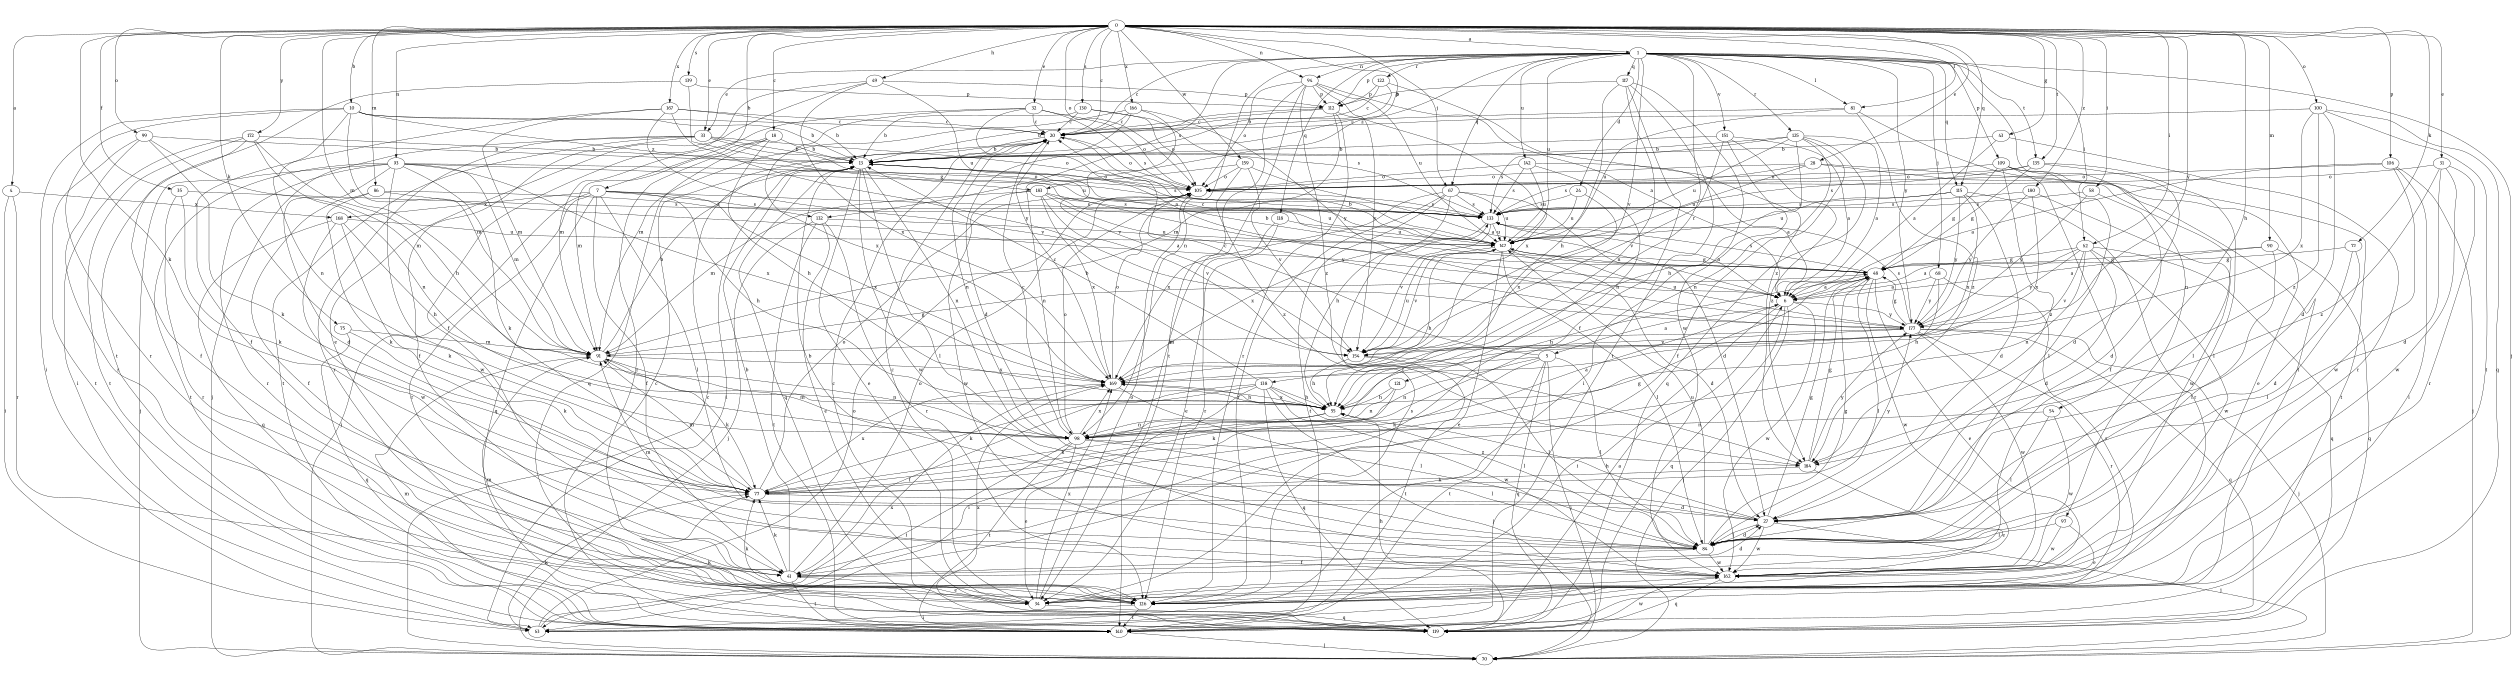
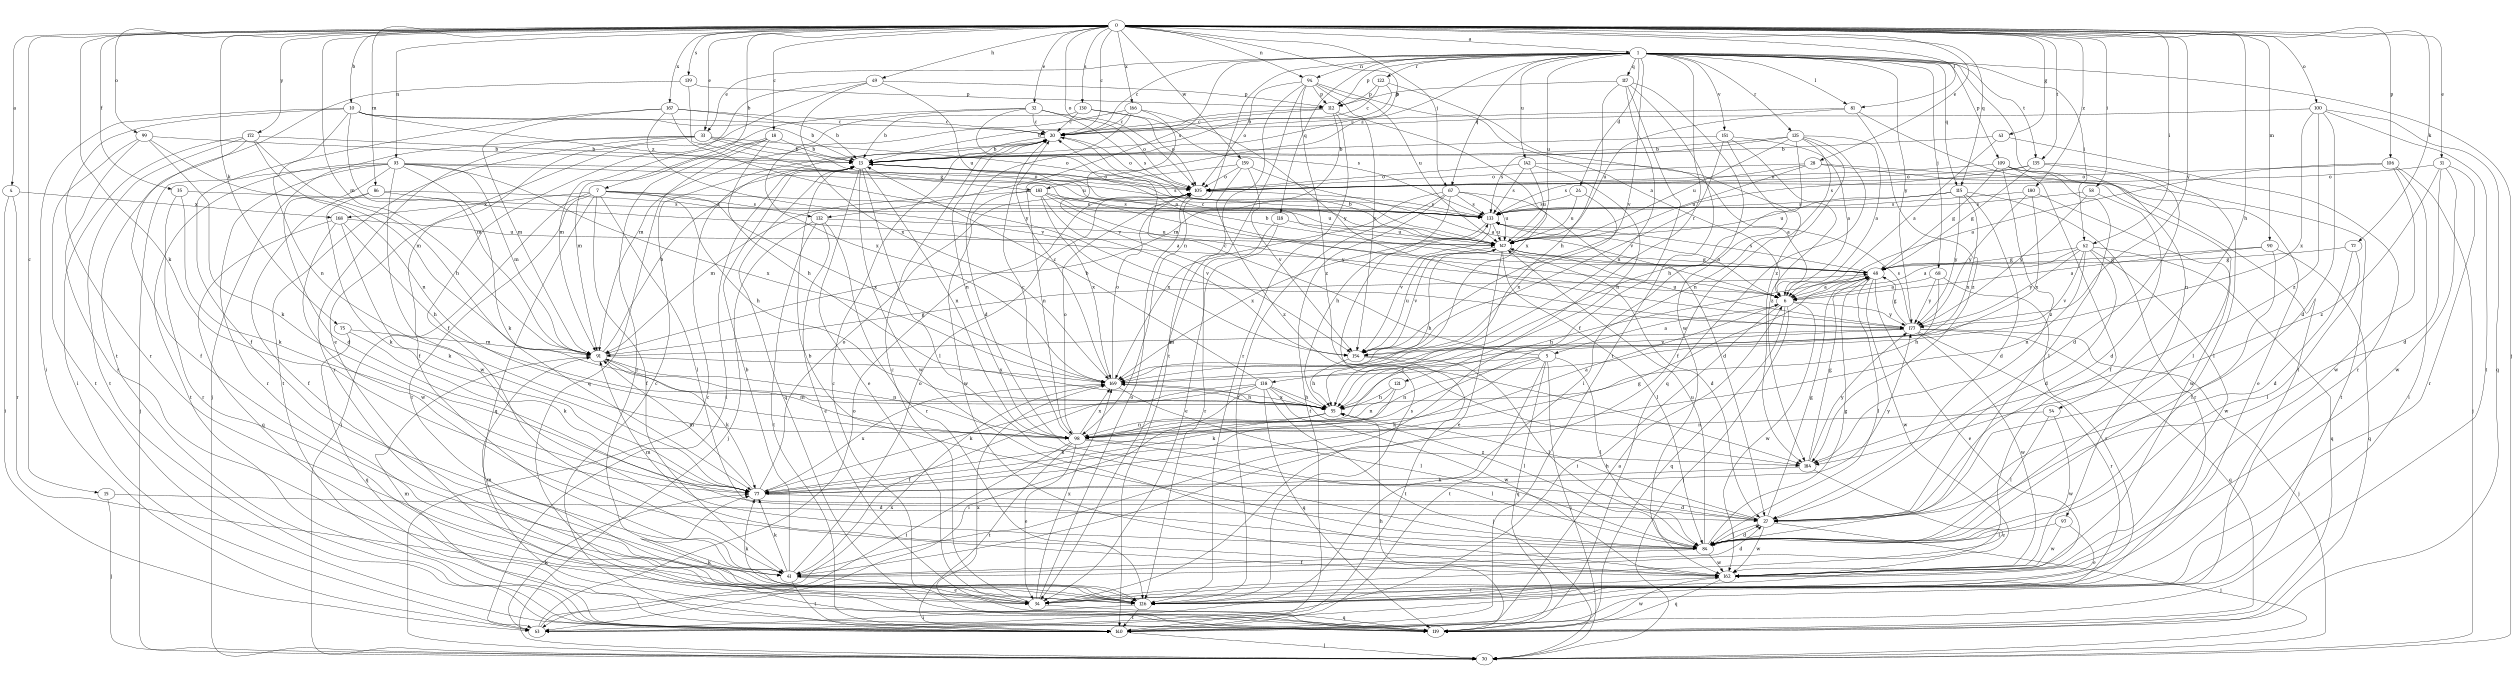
none -> (106, 494)
